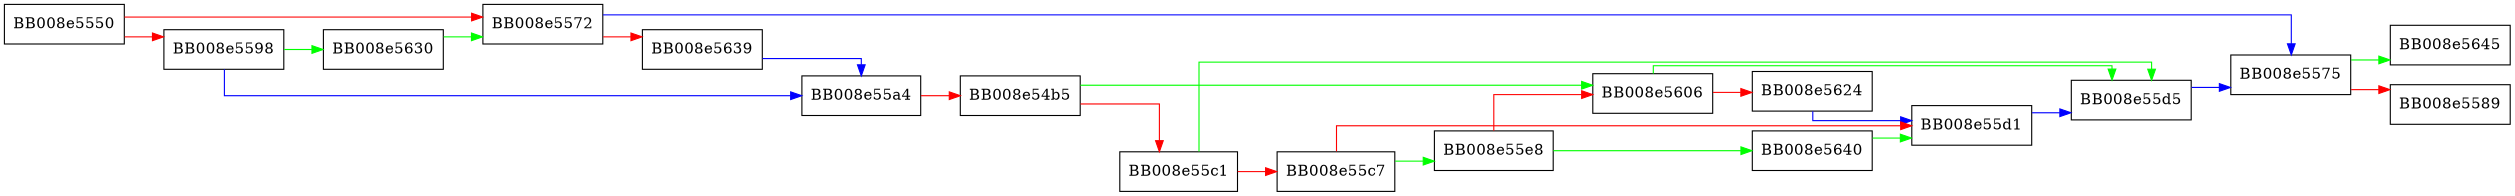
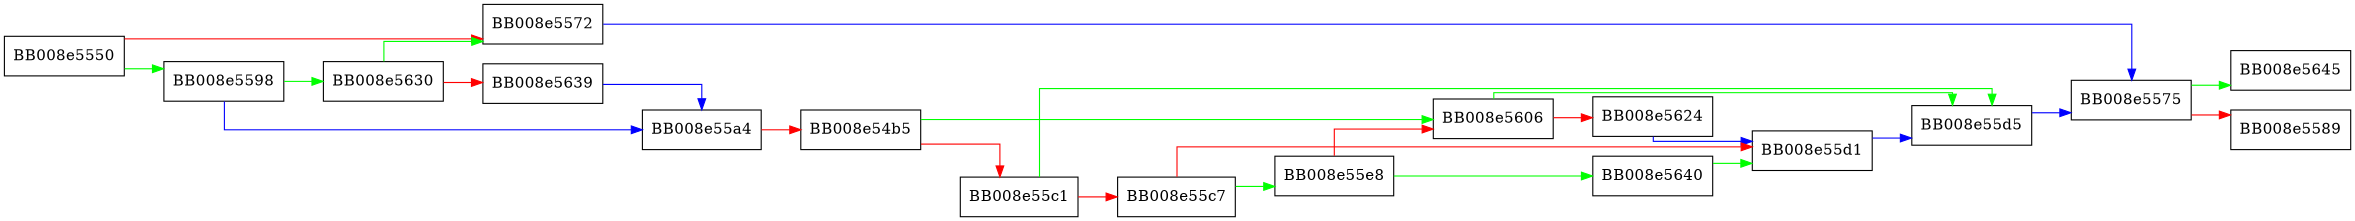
(139, 37) -> (139, 69)
(617, 37) -> (458, 82)
